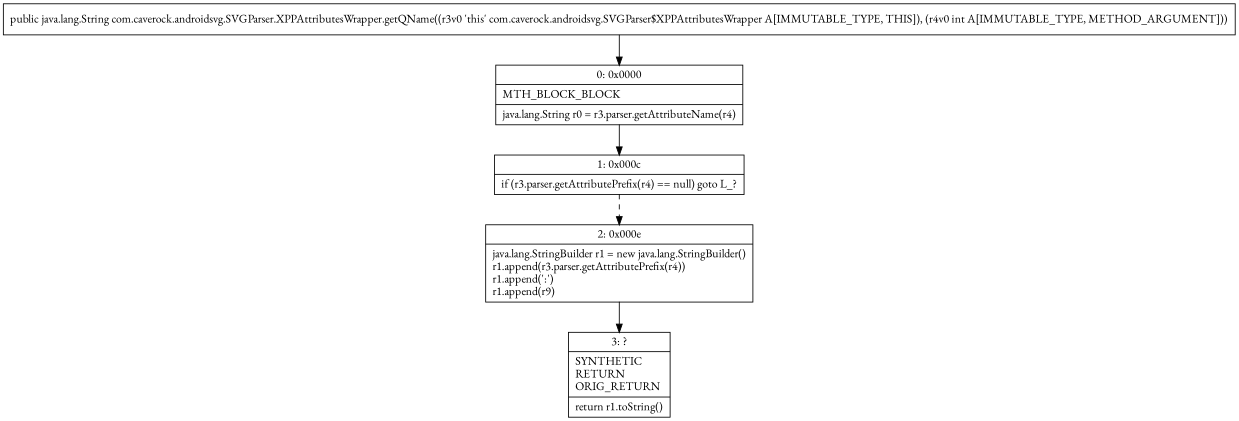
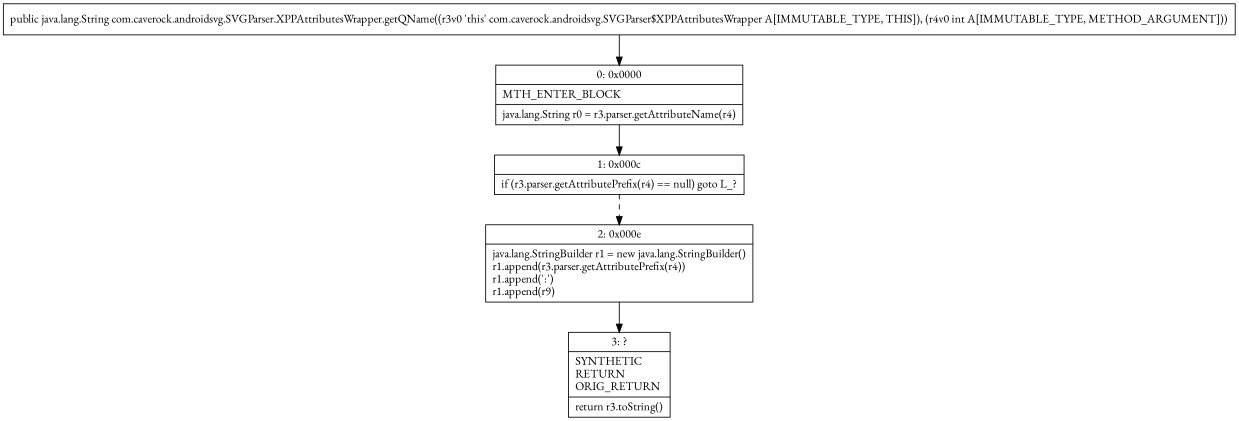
(562, 94) -> (562, 94)
(619, 407) -> (619, 407)
